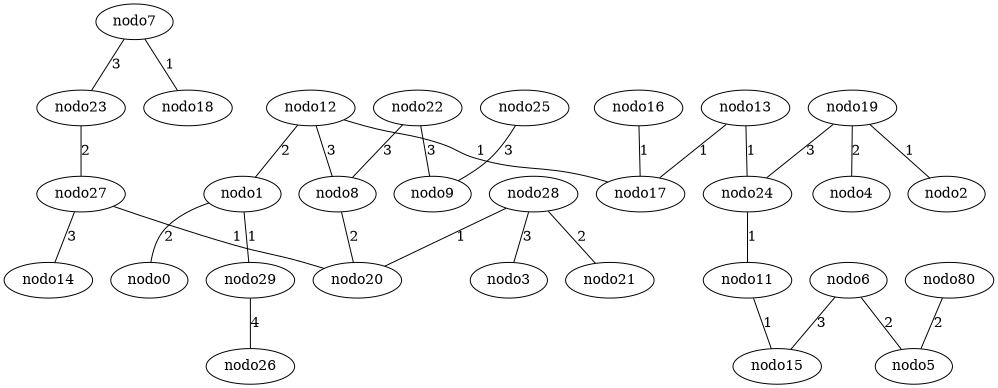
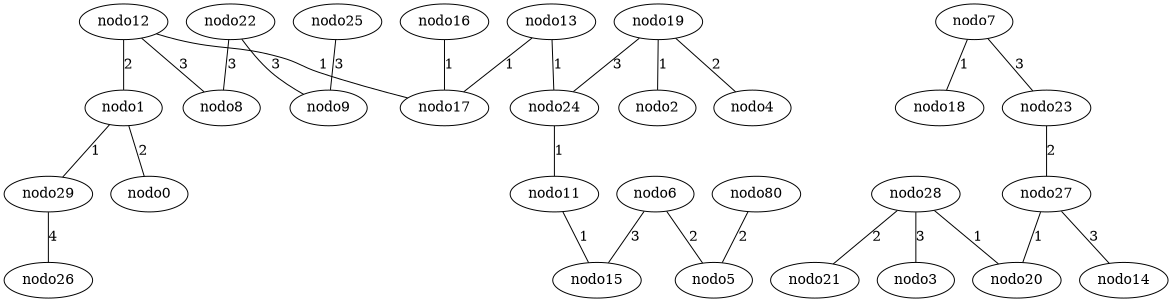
(347, 237) -> none
